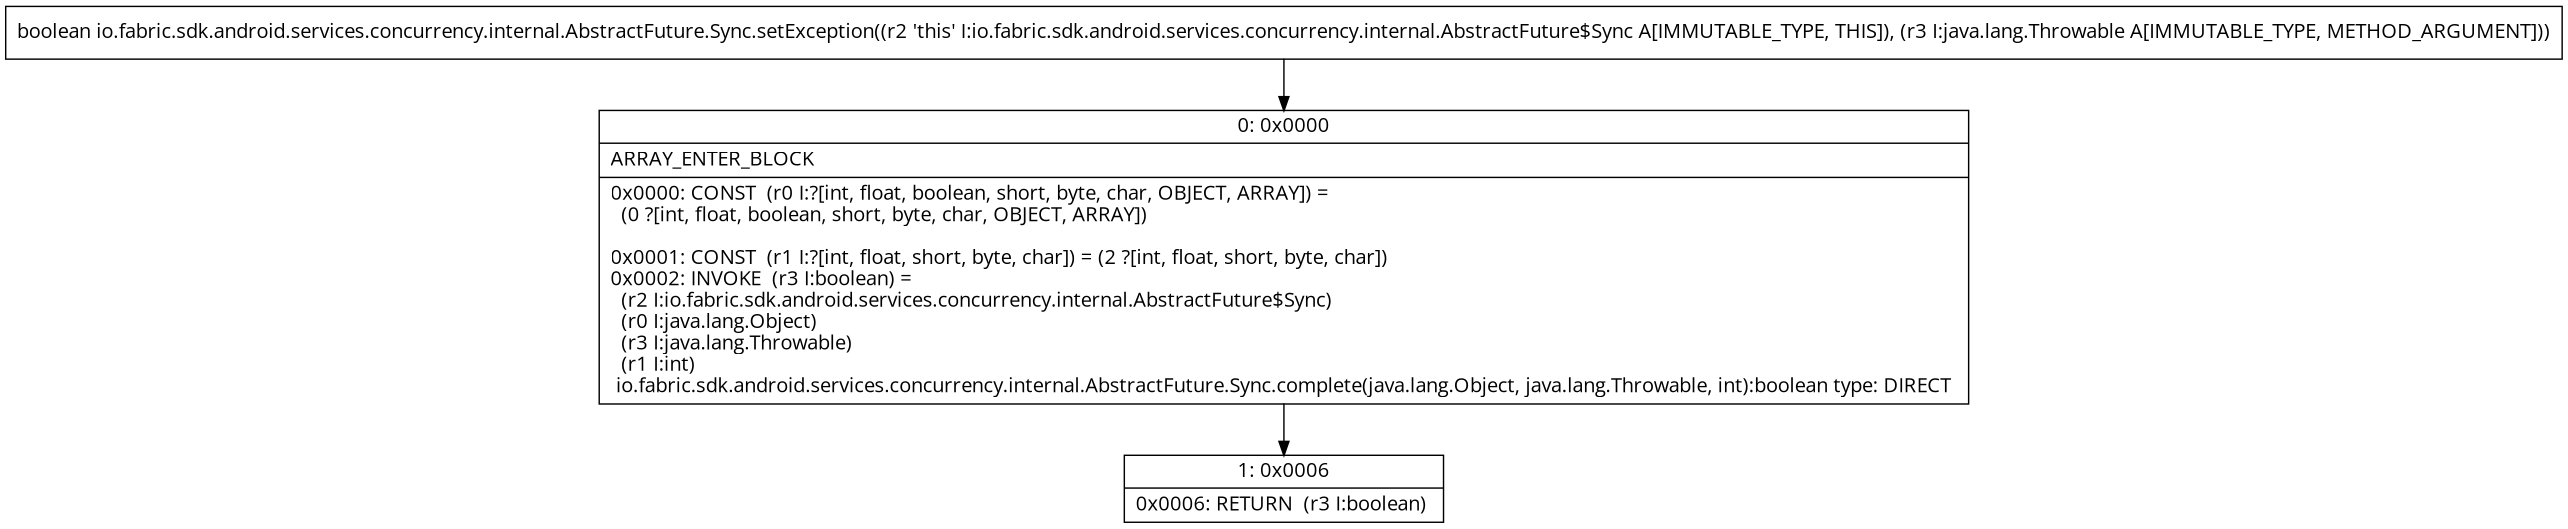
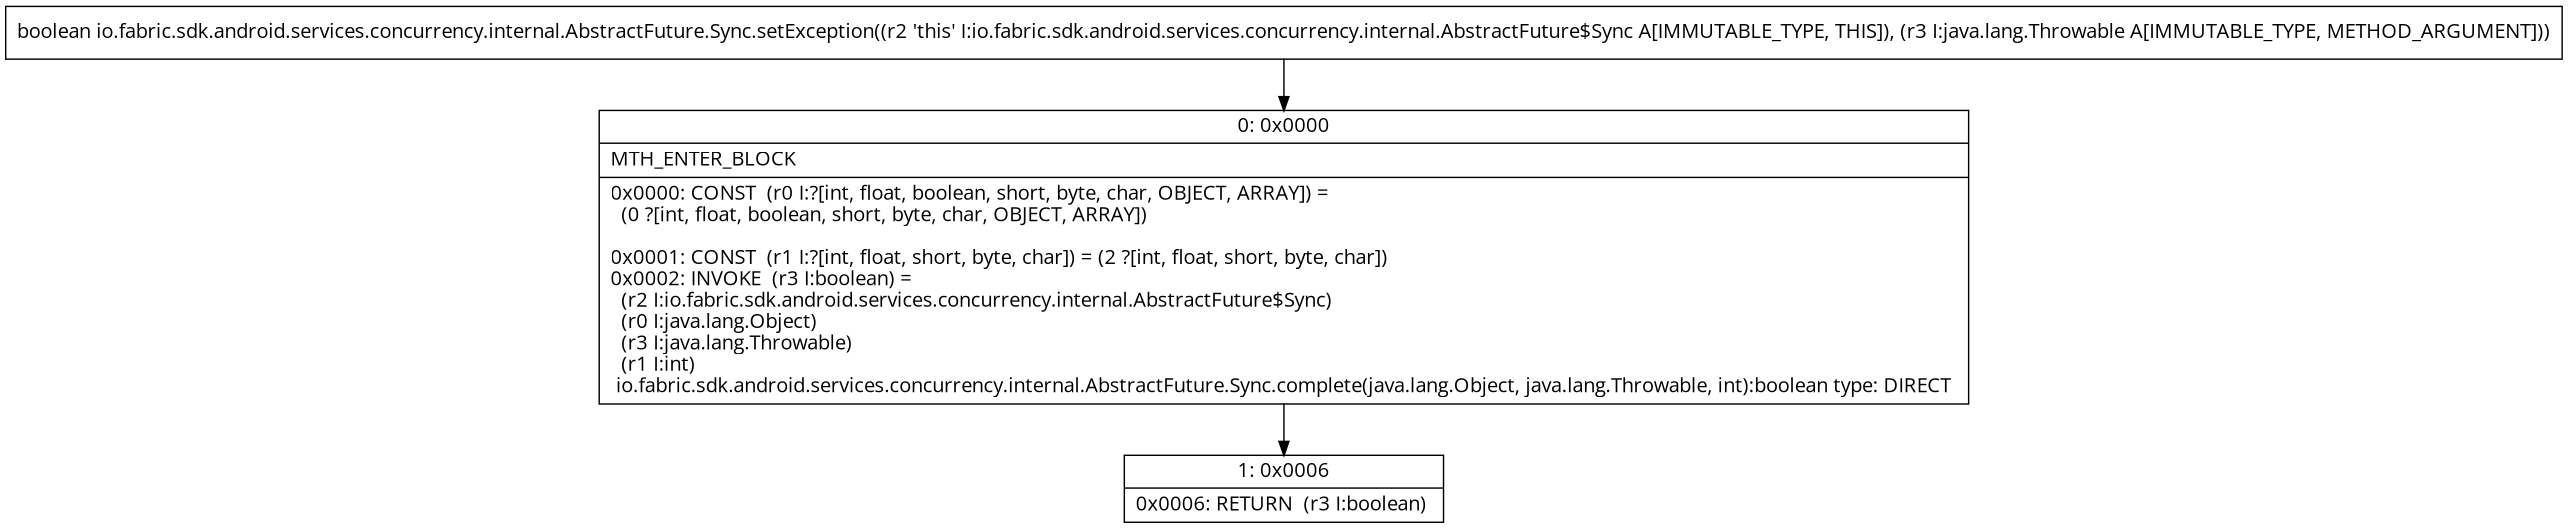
(712, 160) -> (703, 160)
